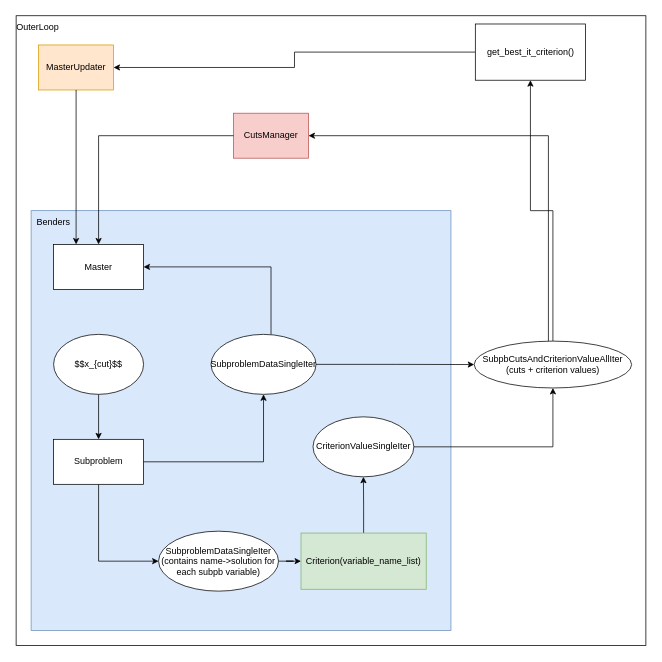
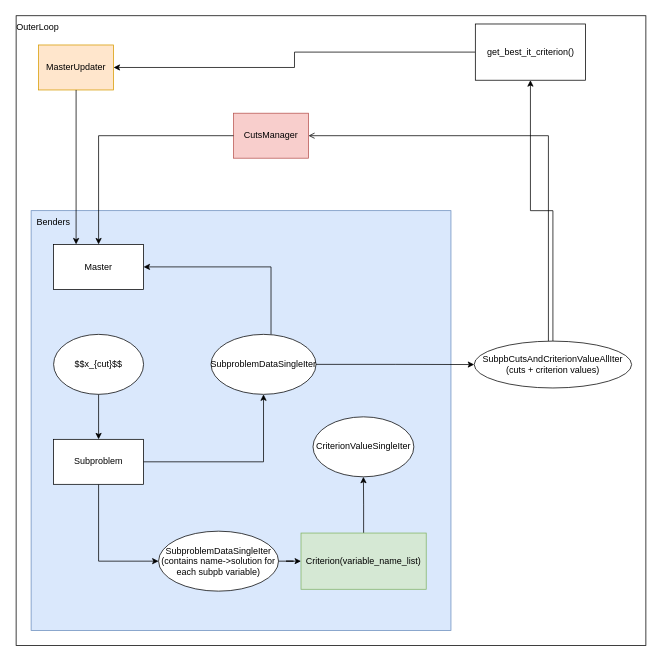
(315, 135) -> (313, 135)
(553, 447) -> none
